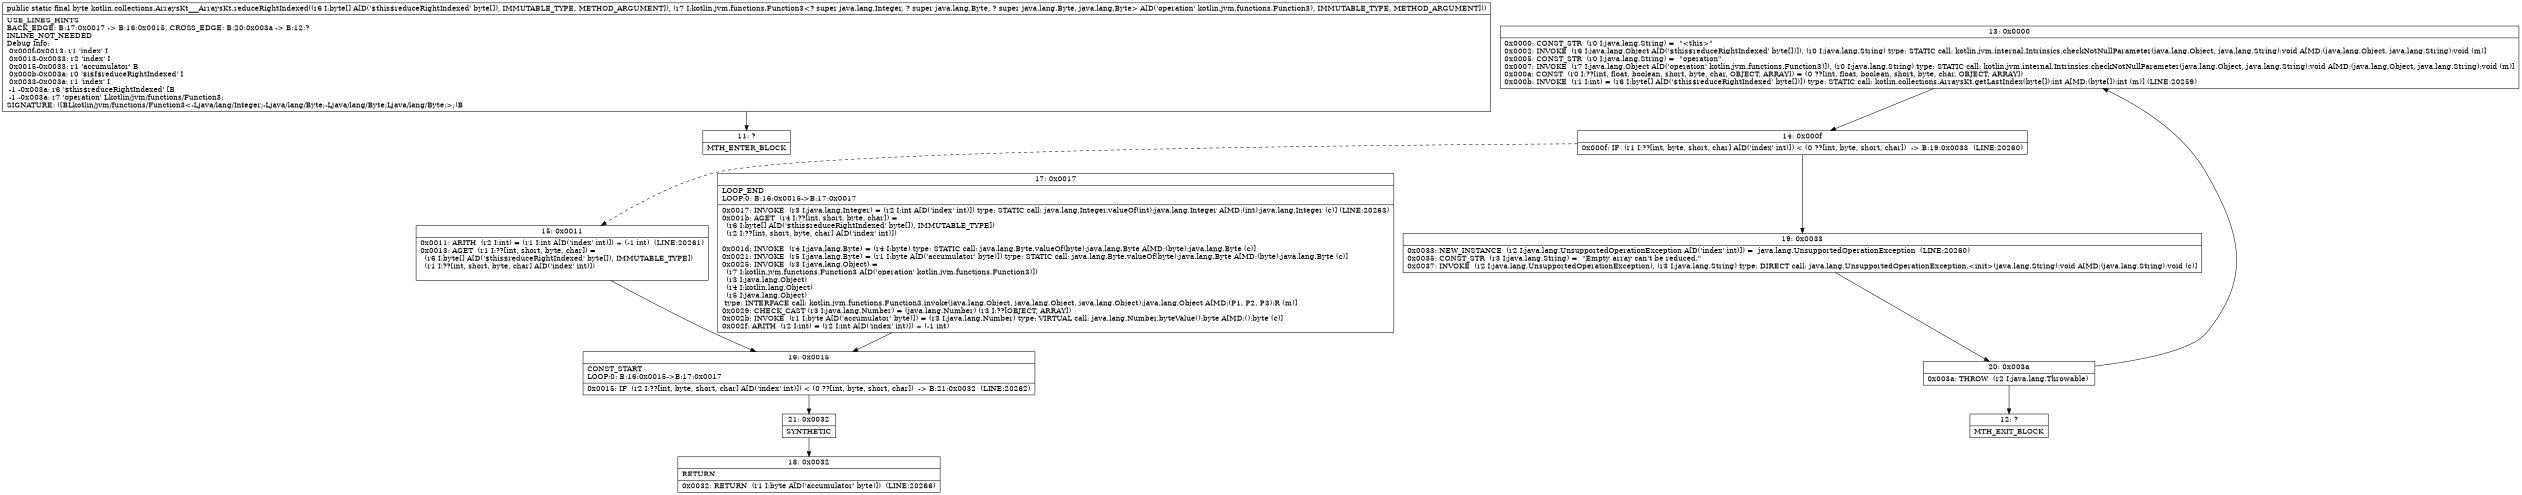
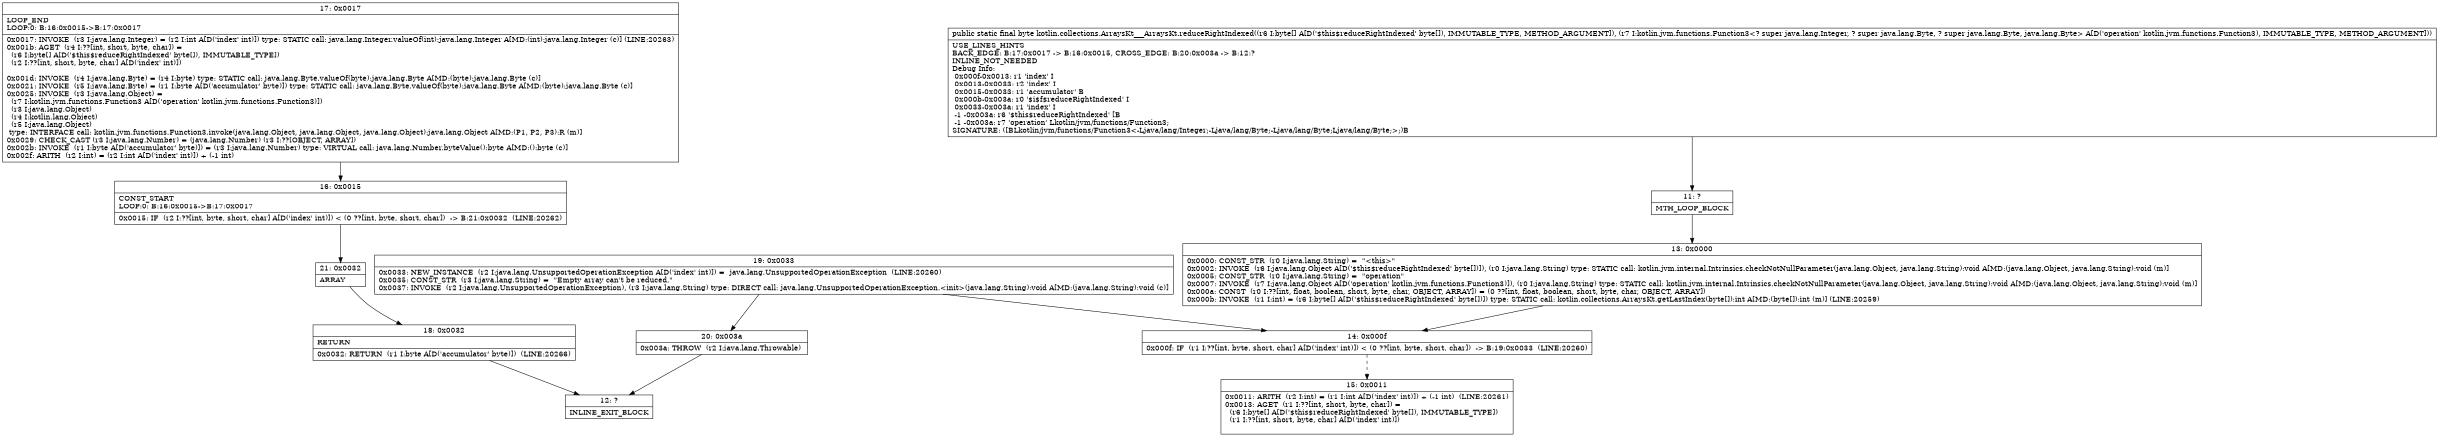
(747, 148) -> (1692, 208)
(1802, 191) -> (1102, 312)
(2235, 248) -> (1692, 226)
(680, 317) -> none
none -> (532, 377)
(809, 432) -> (333, 280)
(2009, 432) -> (609, 412)
